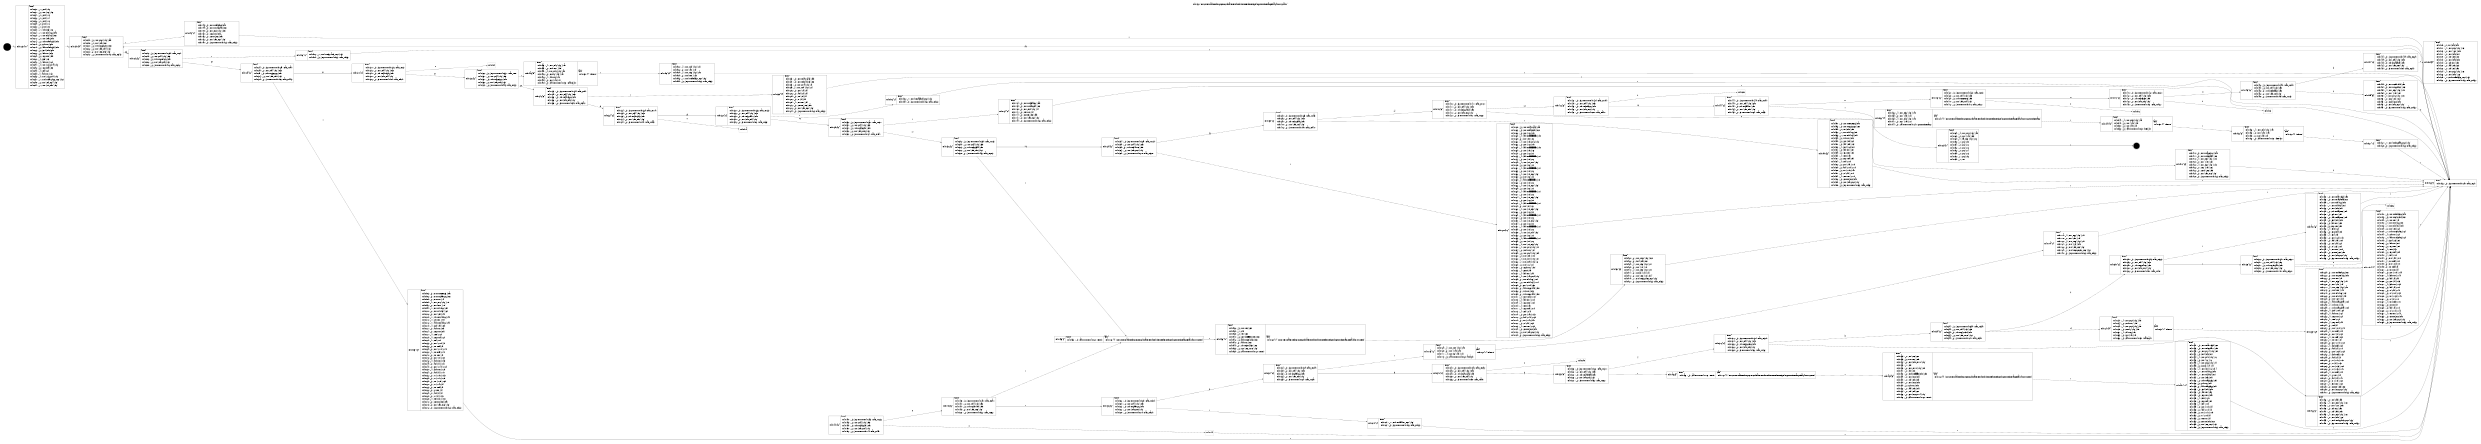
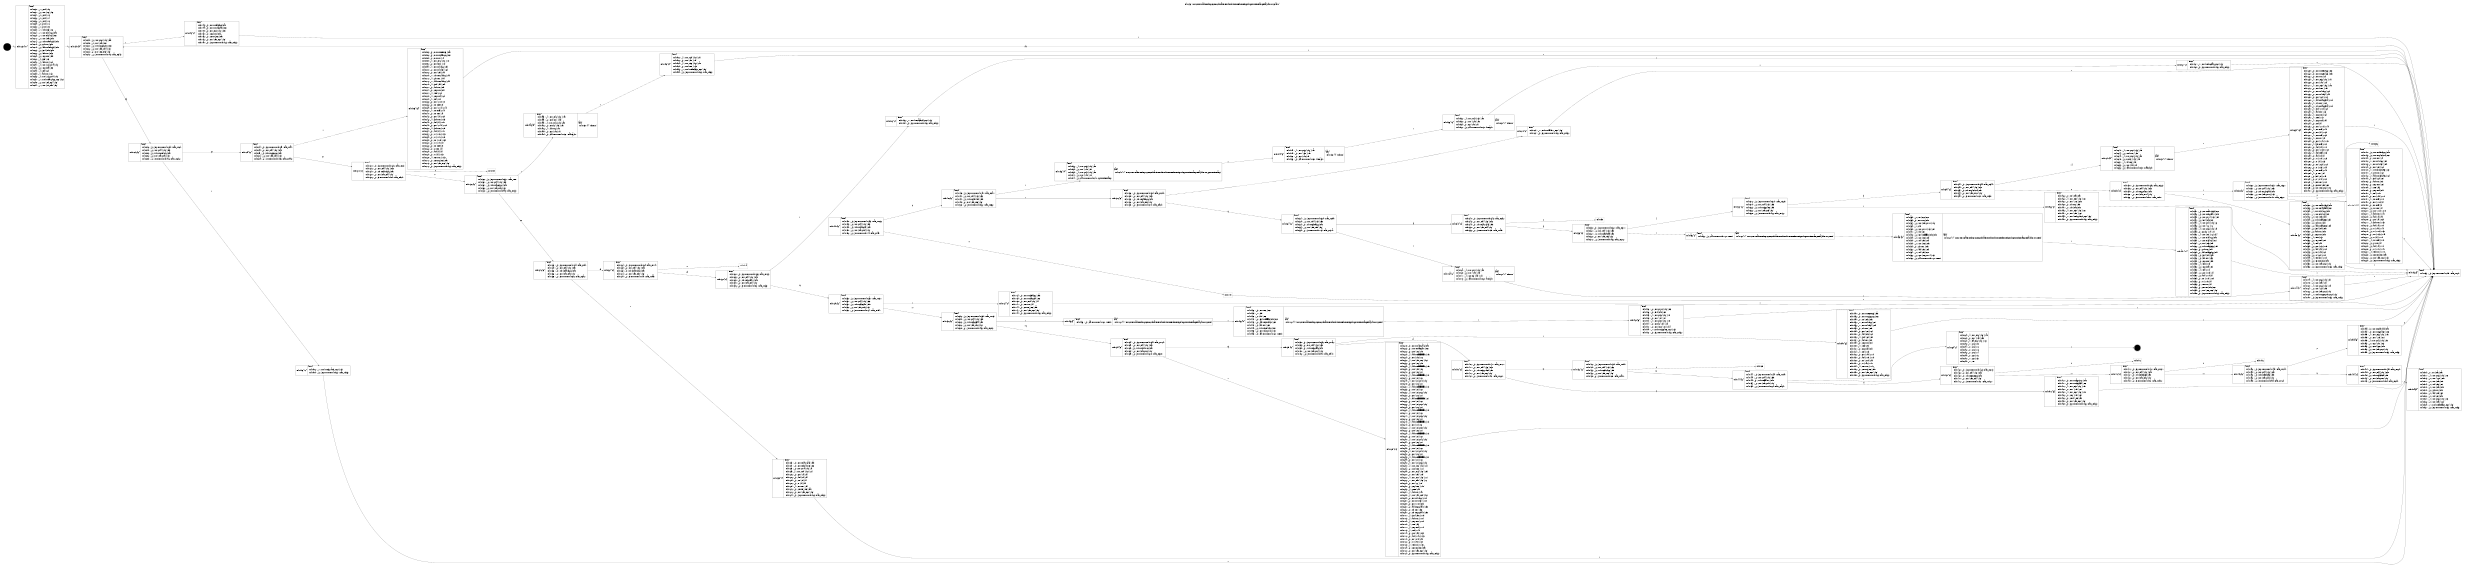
(1056, 370) -> (1038, 188)
